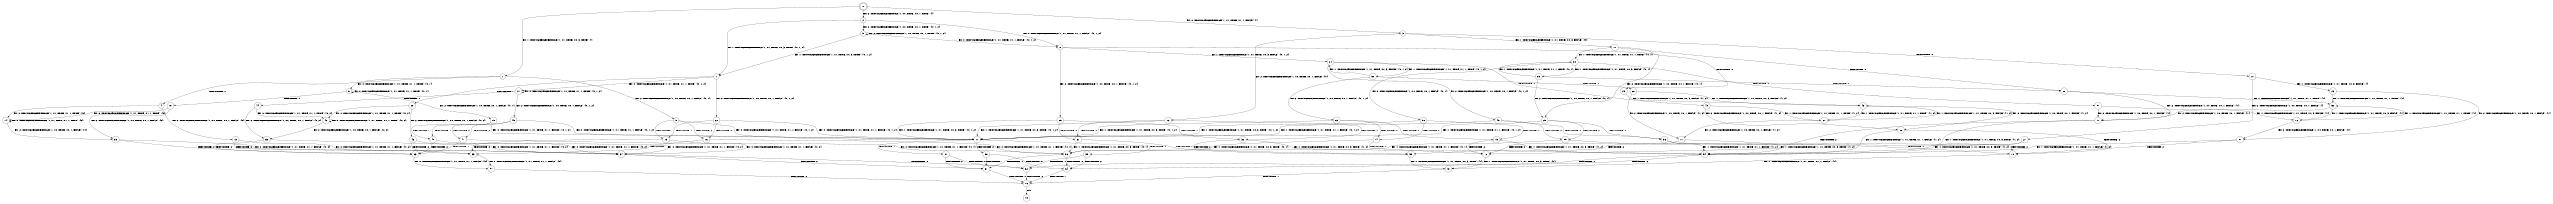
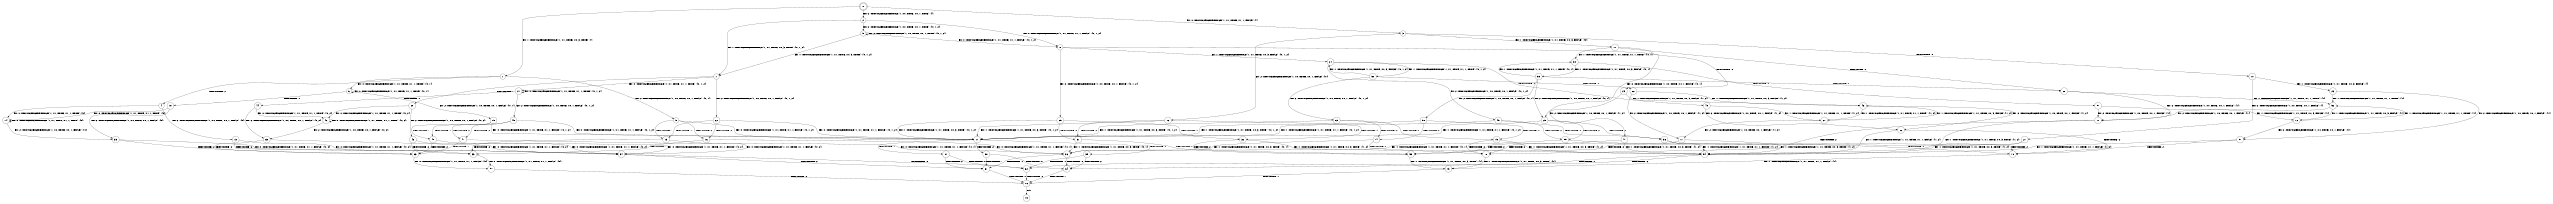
(1438, 73) -> (1484, 97)
none -> (1624, 140)
